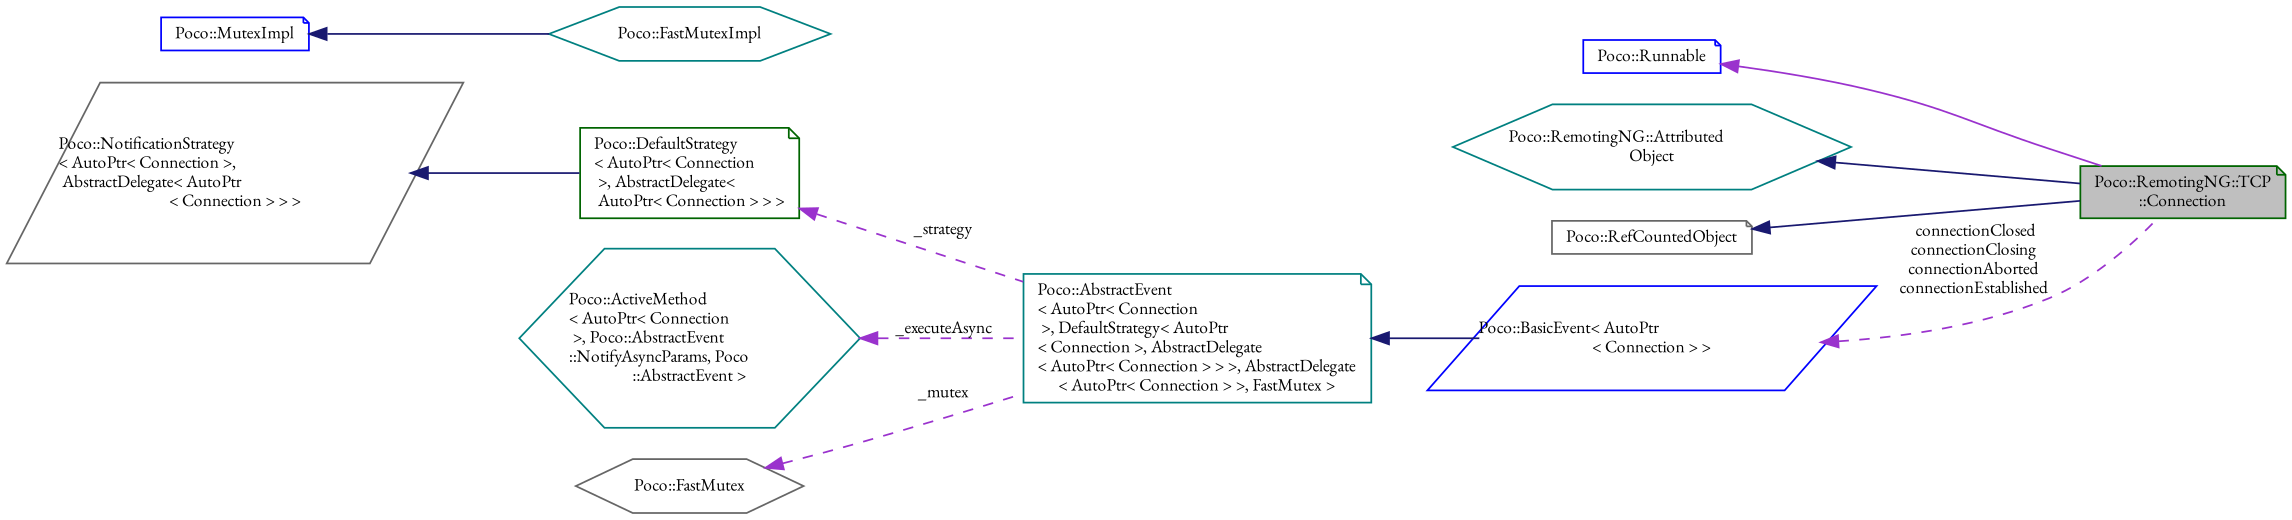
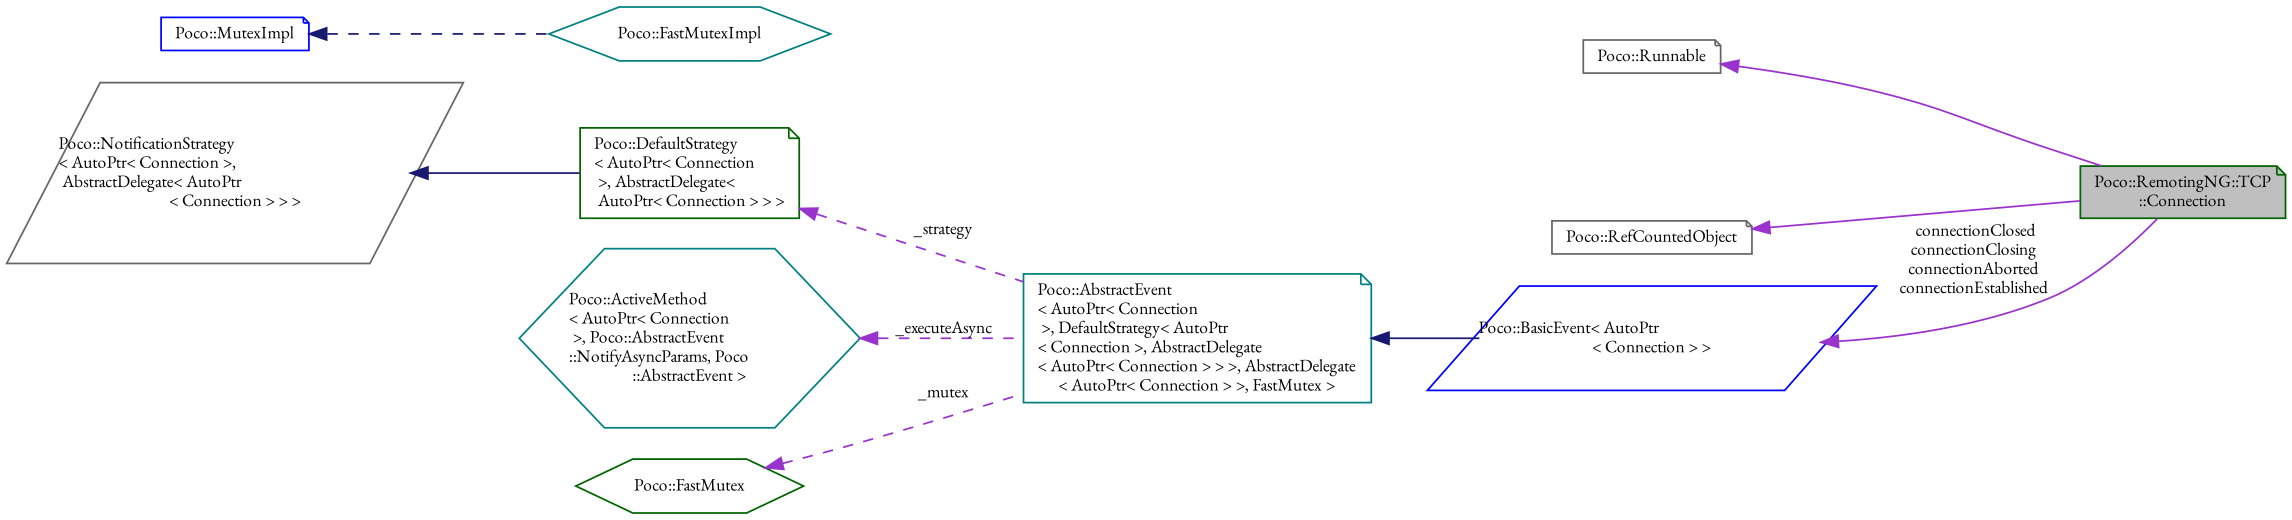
(438, 34) -> (438, 34)
(1652, 57) -> (1652, 57)
(1652, 147) -> none
(1925, 214) -> (1925, 214)
(2011, 312) -> (2011, 312)
(690, 486) -> (690, 486)
